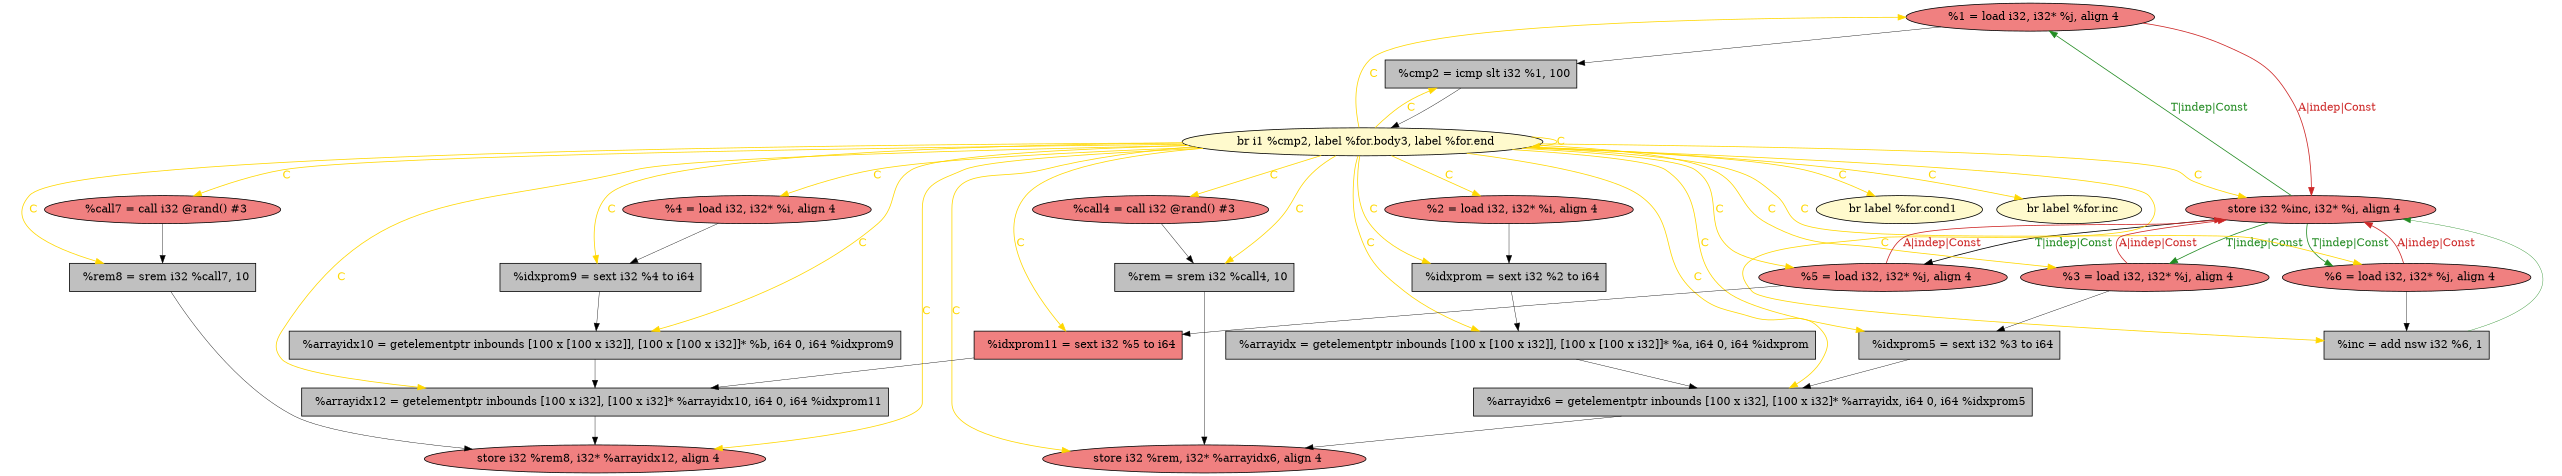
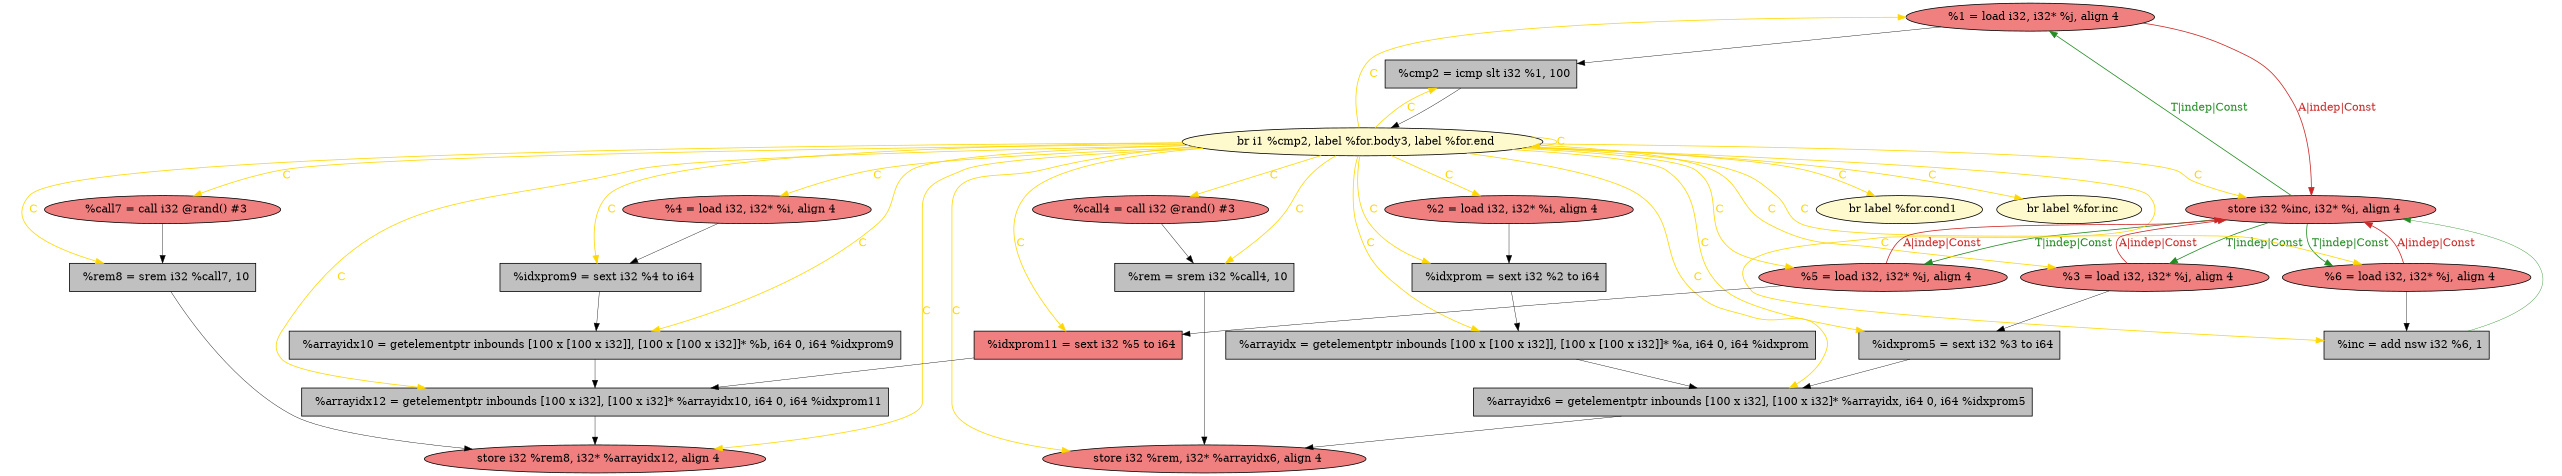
(2010, 243) -> (2010, 243)
